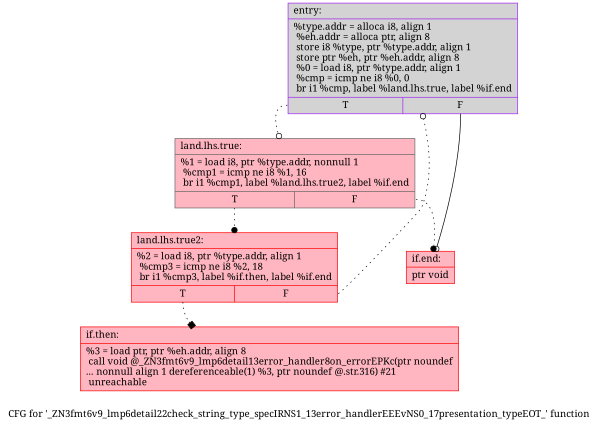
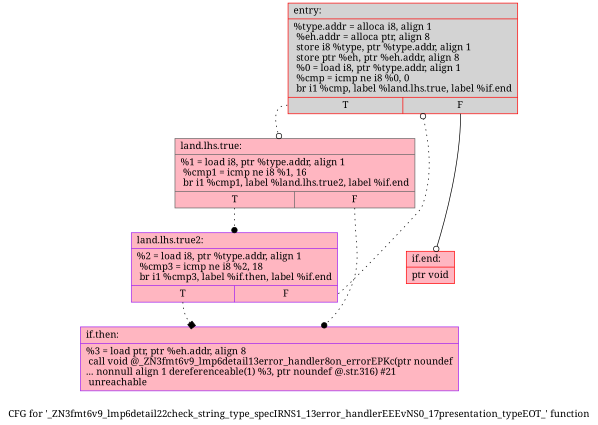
(403, 58) -> (403, 58)
(270, 162) -> (263, 162)
(433, 218) -> (356, 270)
(234, 267) -> (234, 267)
(270, 359) -> (270, 359)
